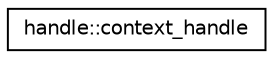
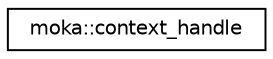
(137, 30) -> (137, 30)
